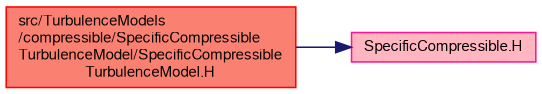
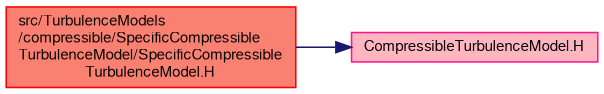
(444, 47) -> (475, 47)
